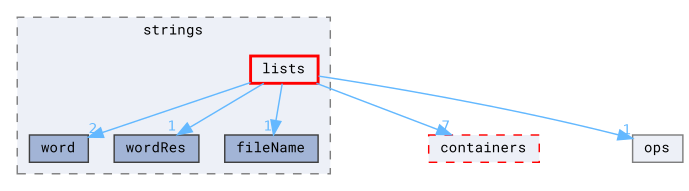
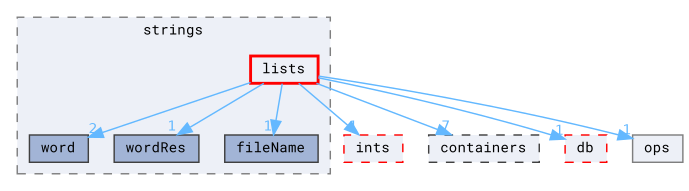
none -> (373, 149)
(484, 149) -> (484, 149)
none -> (586, 149)
